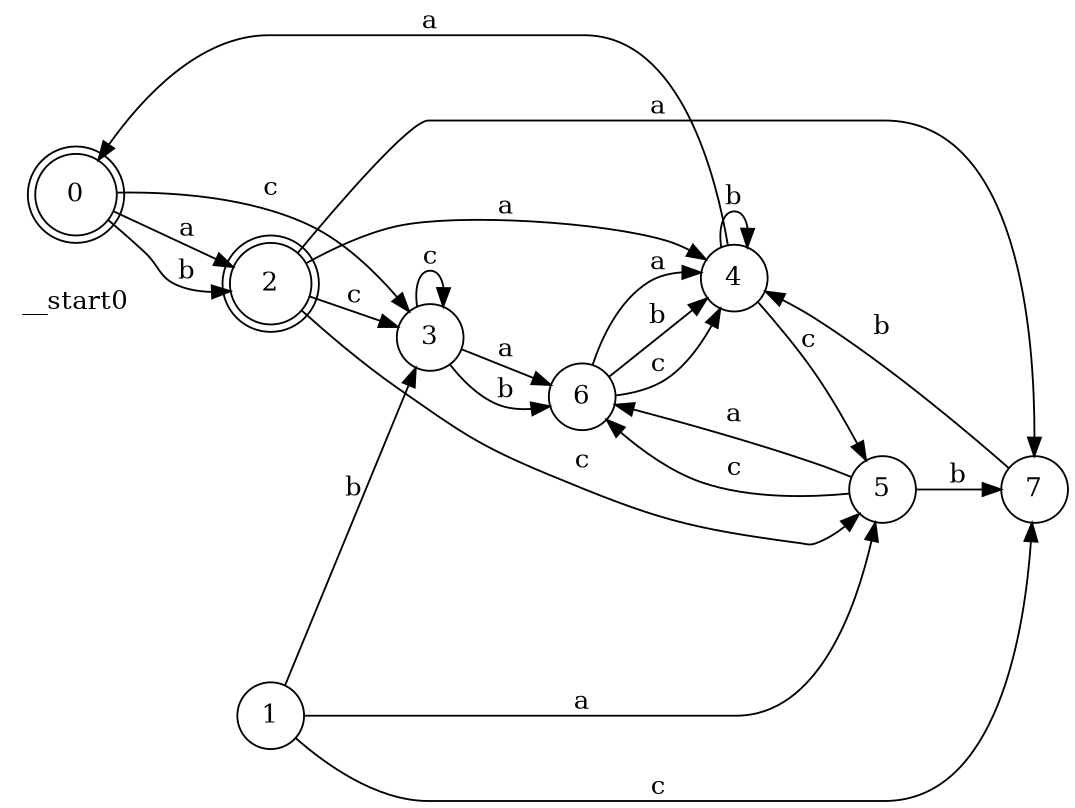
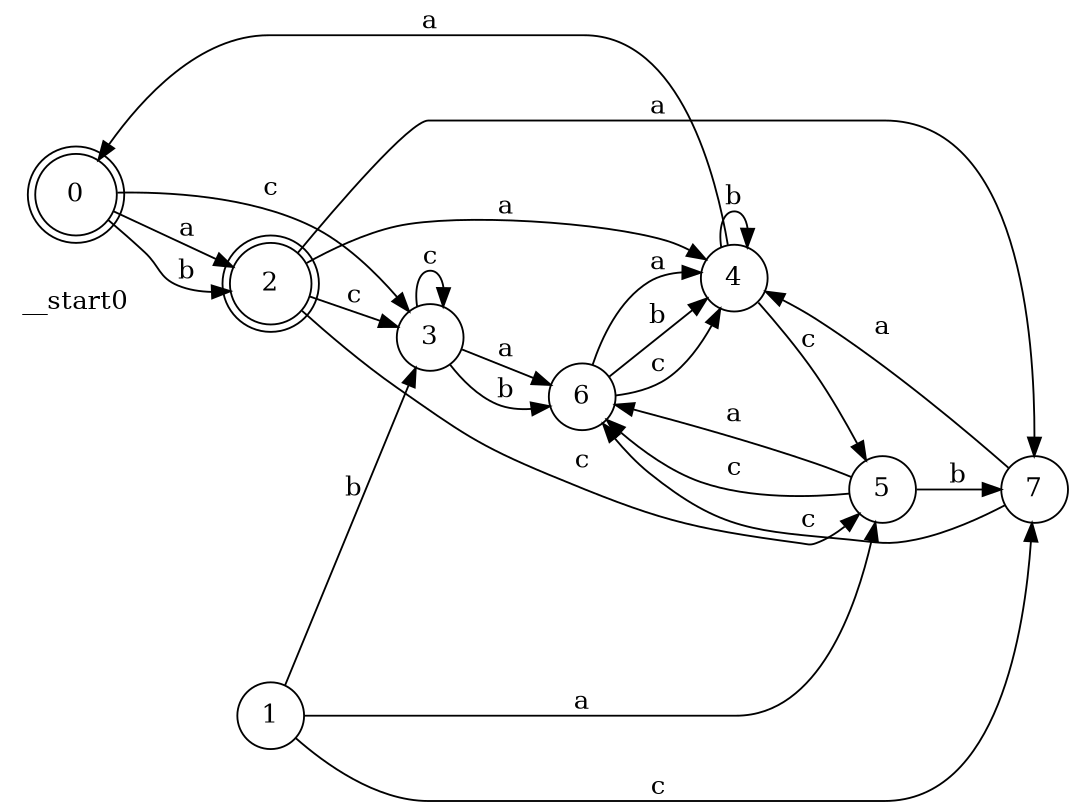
(883, 327) -> (883, 327)
none -> (852, 540)
